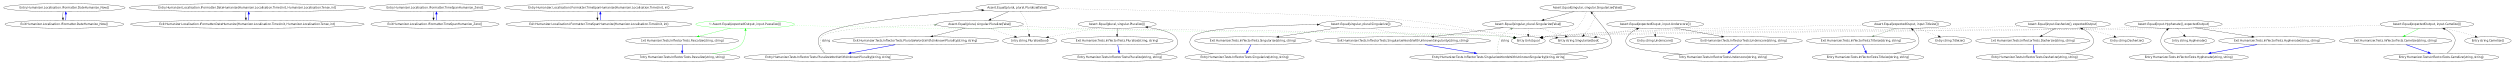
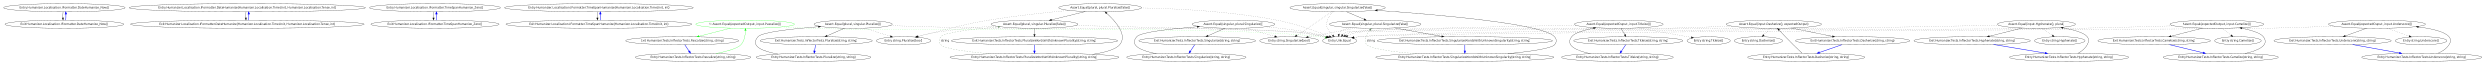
(2173, 24) -> (2036, 24)
none -> (1108, 28)
(1617, 32) -> (1820, 31)
(2412, 32) -> (2187, 32)
(1883, 33) -> (1623, 32)
